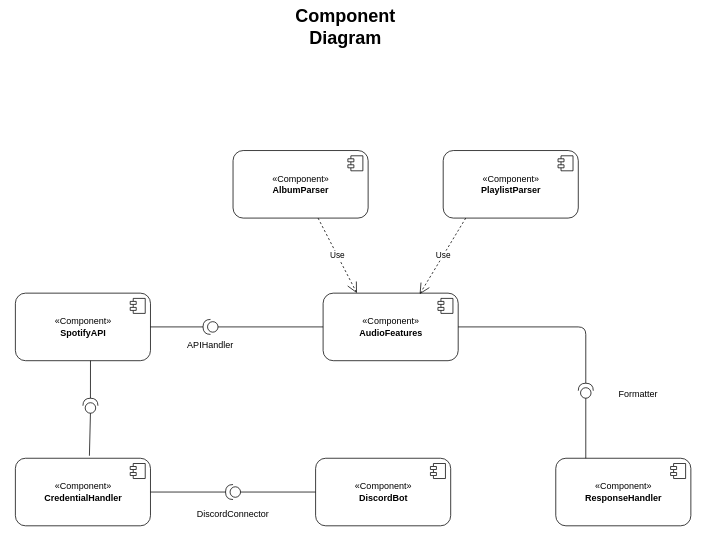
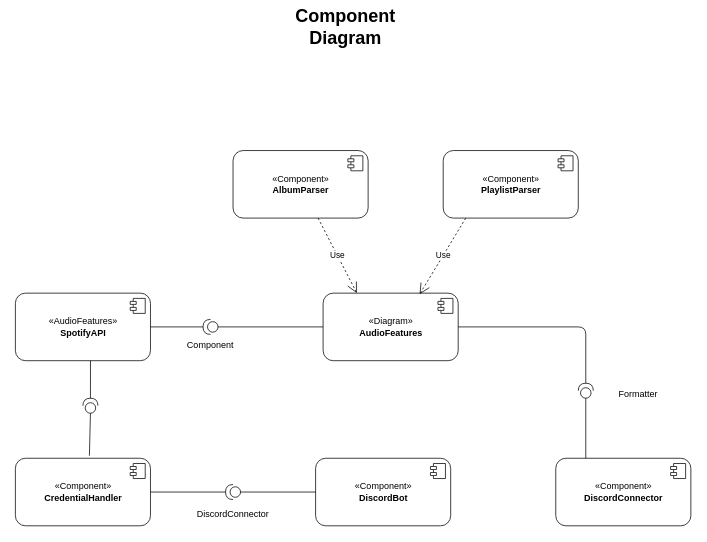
(83, 327) -> (83, 327)
(391, 327) -> (391, 327)
(210, 345) -> (210, 345)
(623, 492) -> (623, 492)
